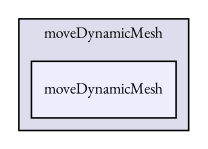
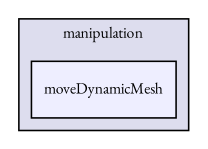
(104, 34) -> (104, 34)
